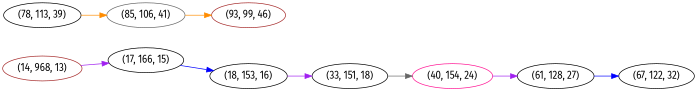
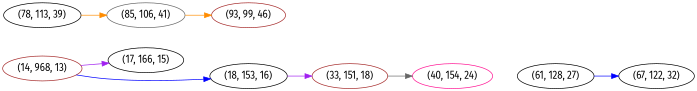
(194, 68) -> (140, 80)
(350, 76) -> (350, 76)
(502, 76) -> none
